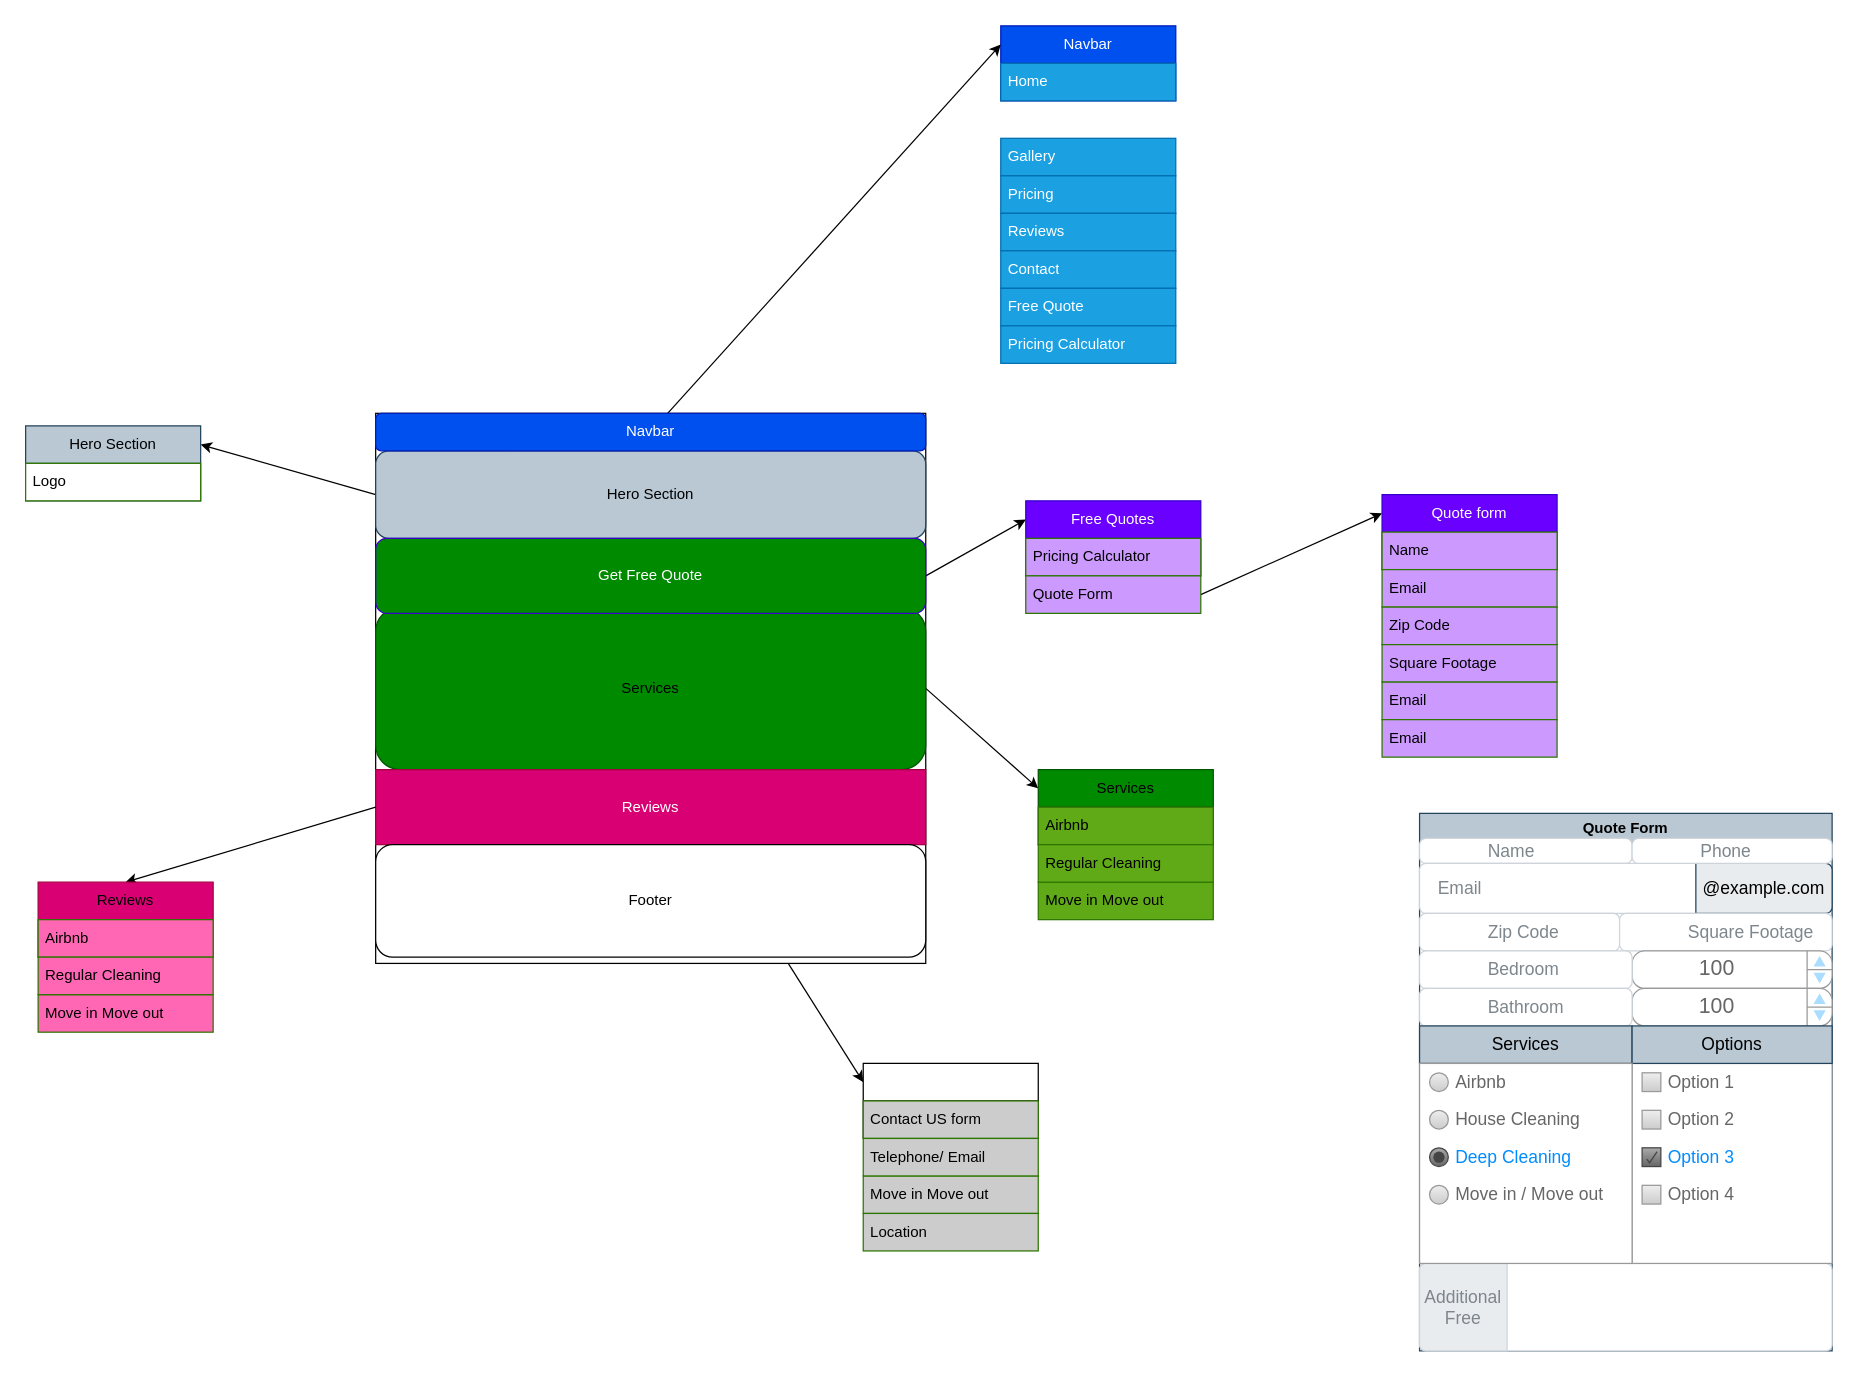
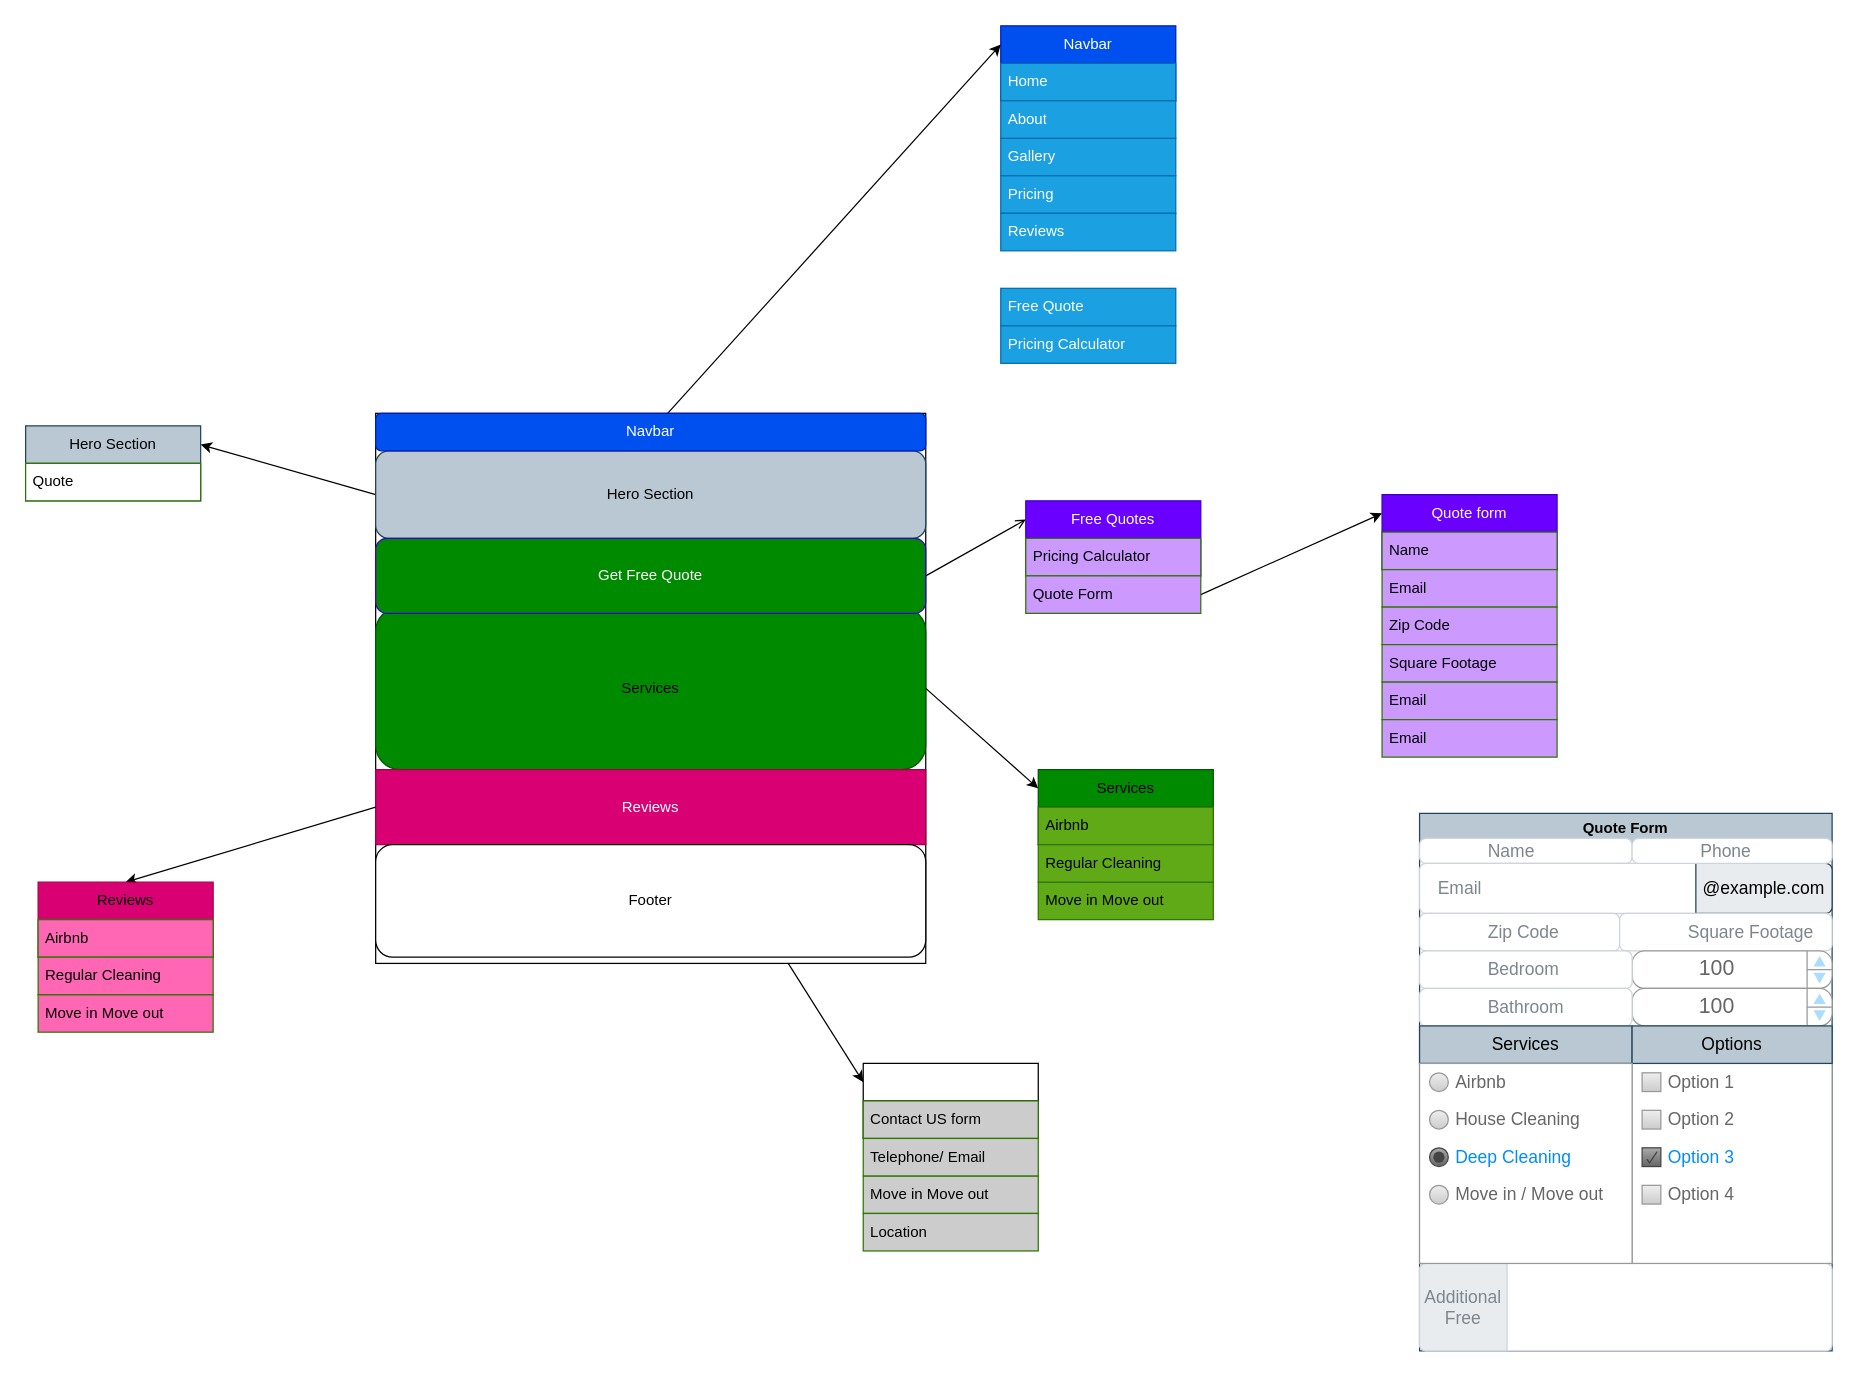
none -> (1088, 119)
(1088, 269) -> none
(50, 482) -> (54, 482)
(1017, 524) -> (1020, 523)
